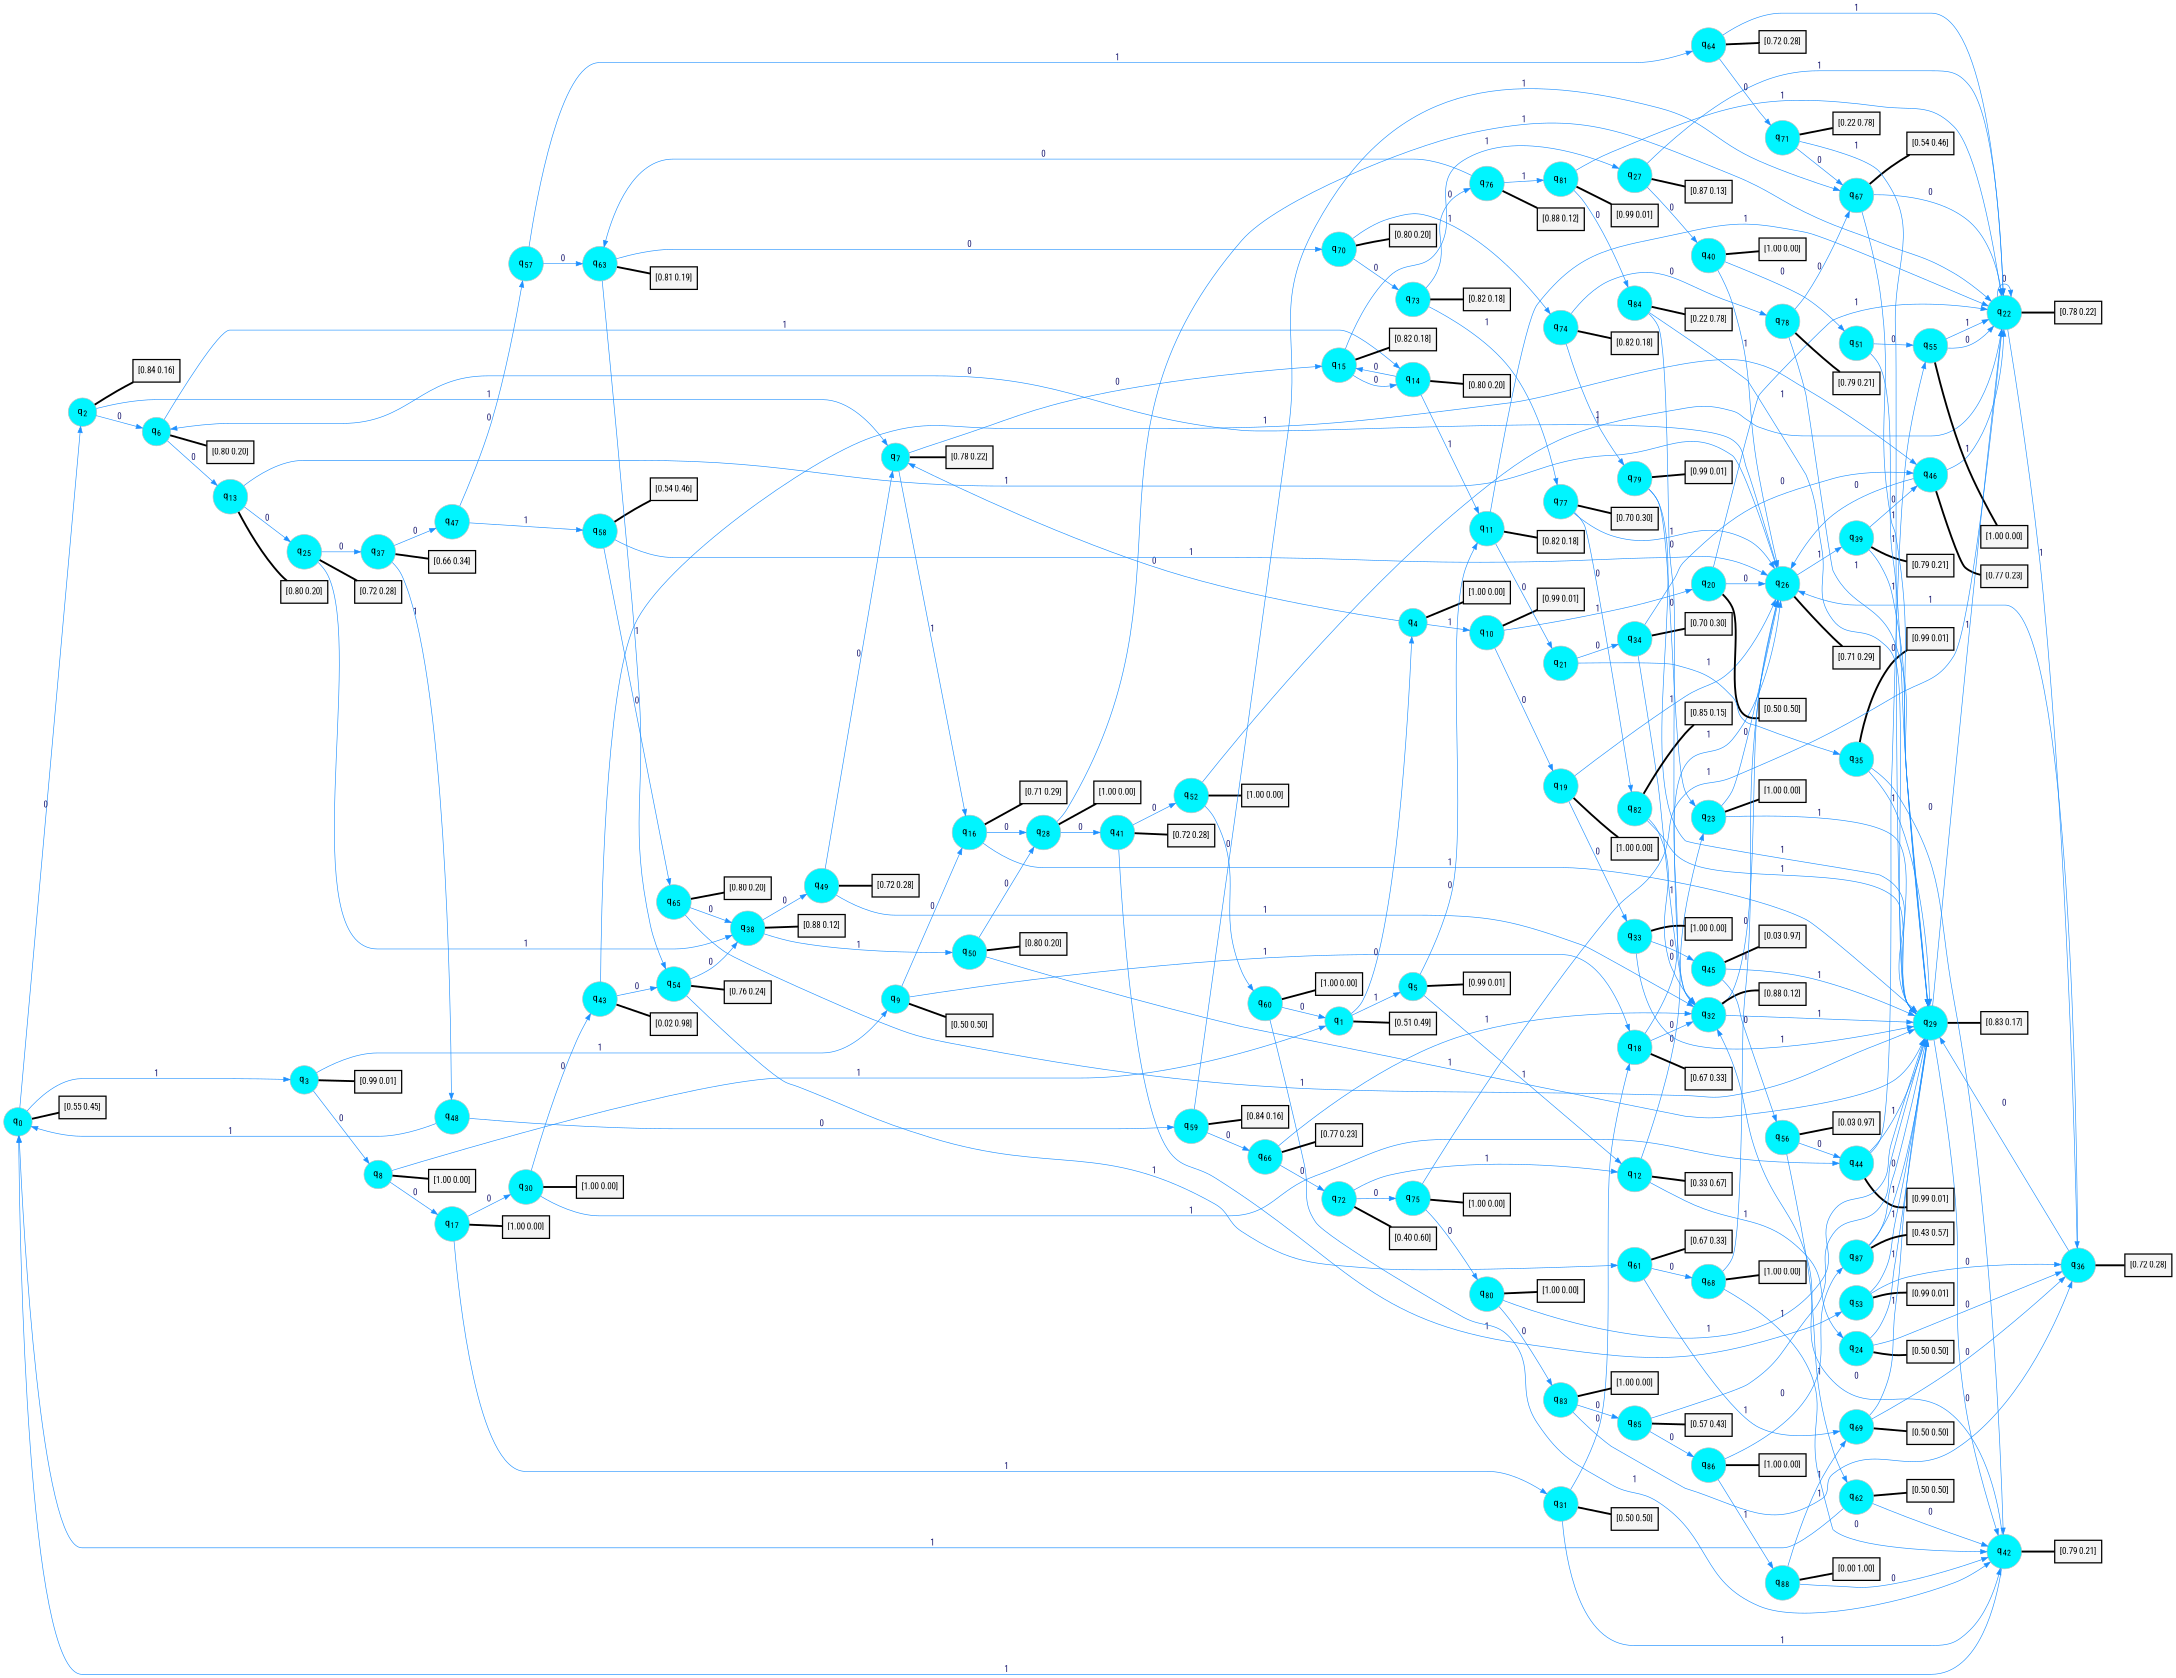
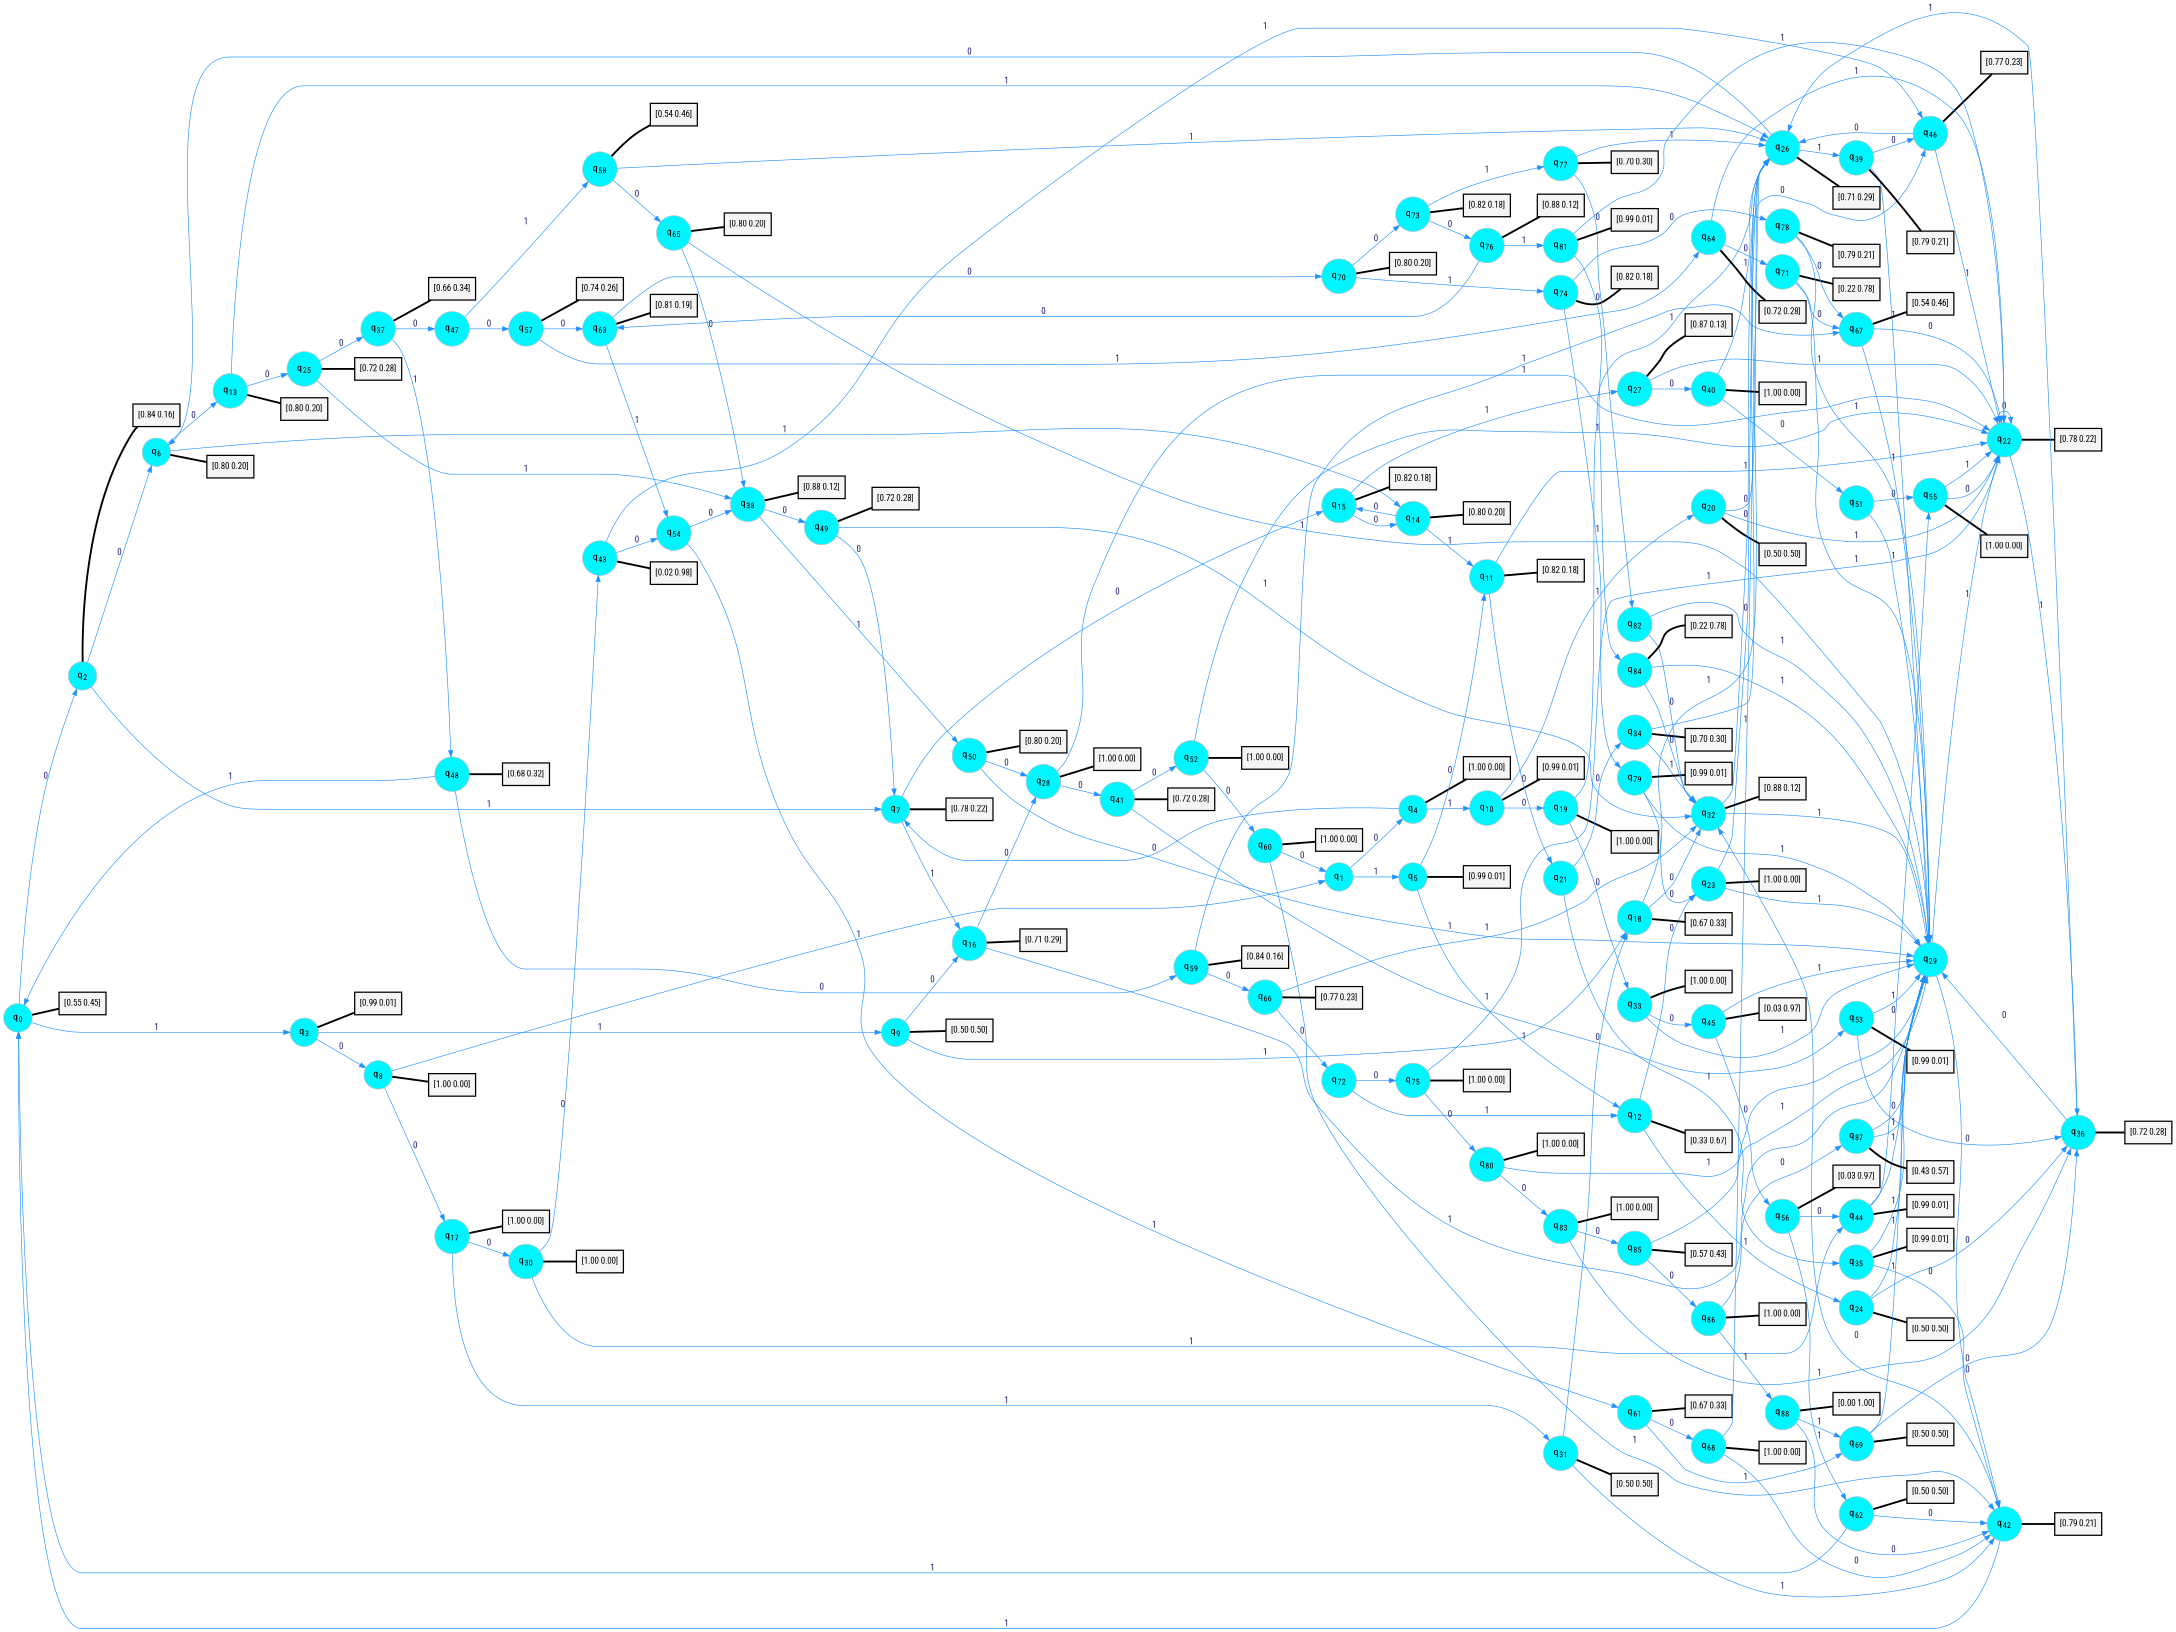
none -> (600, 289)
(1709, 713) -> none
none -> (526, 774)
(748, 992) -> none
(2004, 1023) -> none
(1413, 1024) -> none
(1413, 1238) -> none
